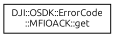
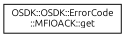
(57, 19) -> (63, 19)
